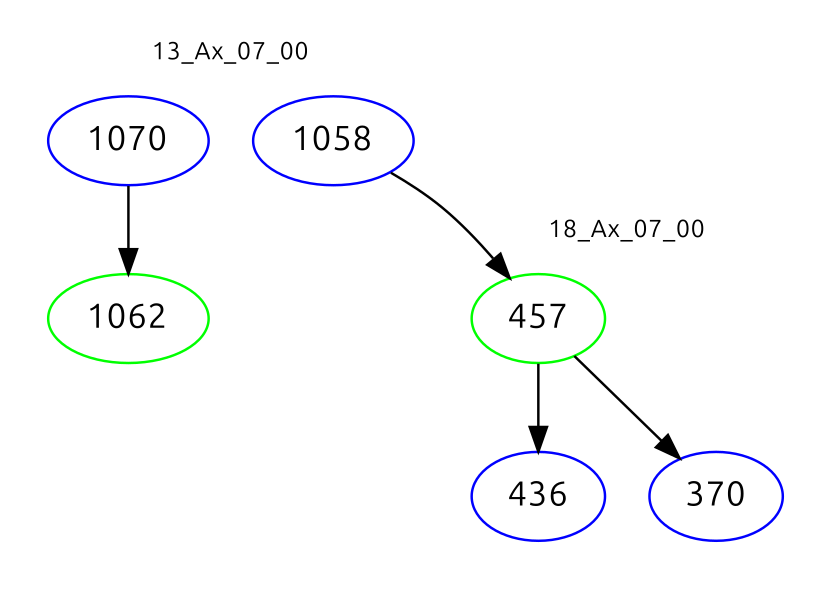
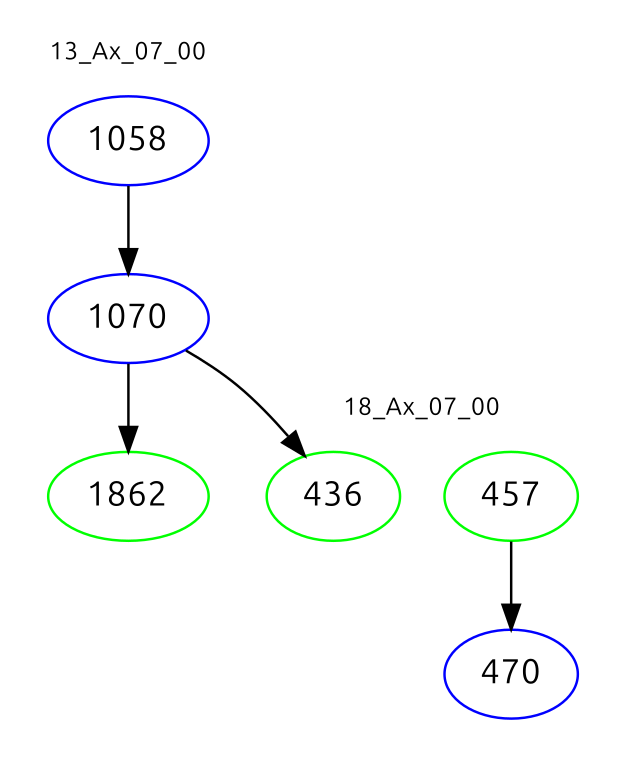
(468, 231) -> (128, 218)
(128, 319) -> (128, 496)
(538, 395) -> (263, 409)
(538, 496) -> (333, 496)
(716, 496) -> (511, 674)
